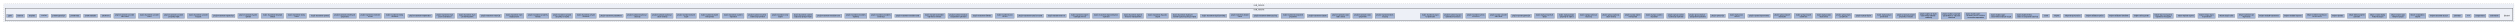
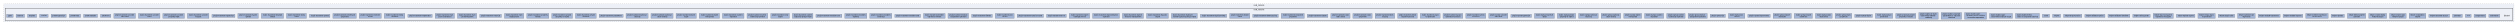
none -> (1407, 16)
